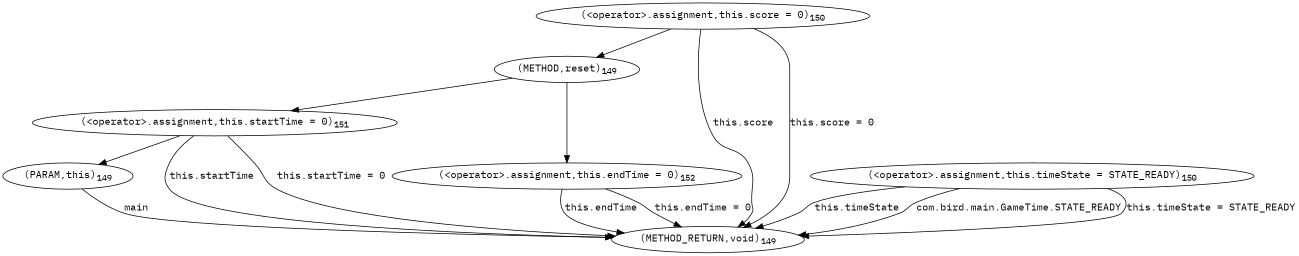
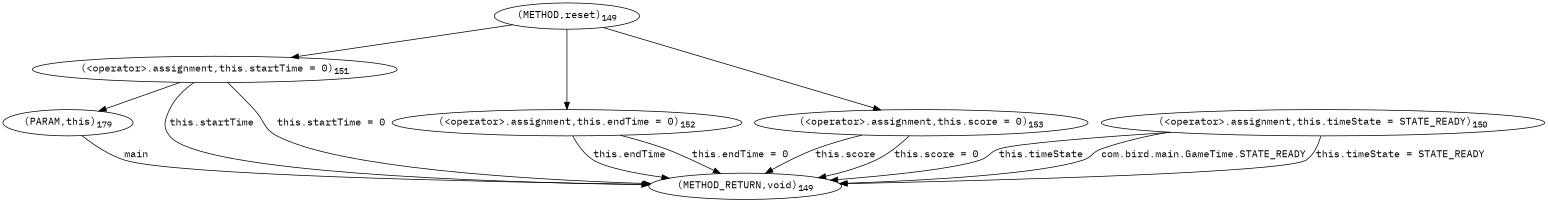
(818, 15) -> (1036, 122)
(637, 42) -> (738, 68)
(104, 175) -> (104, 122)
